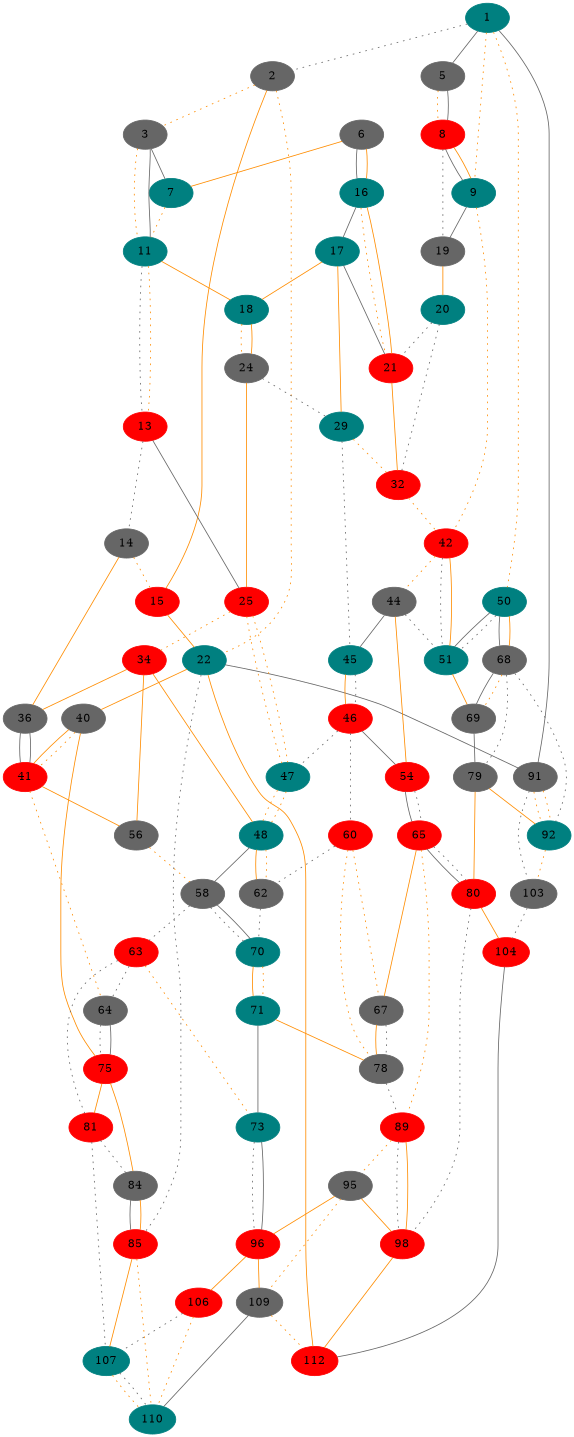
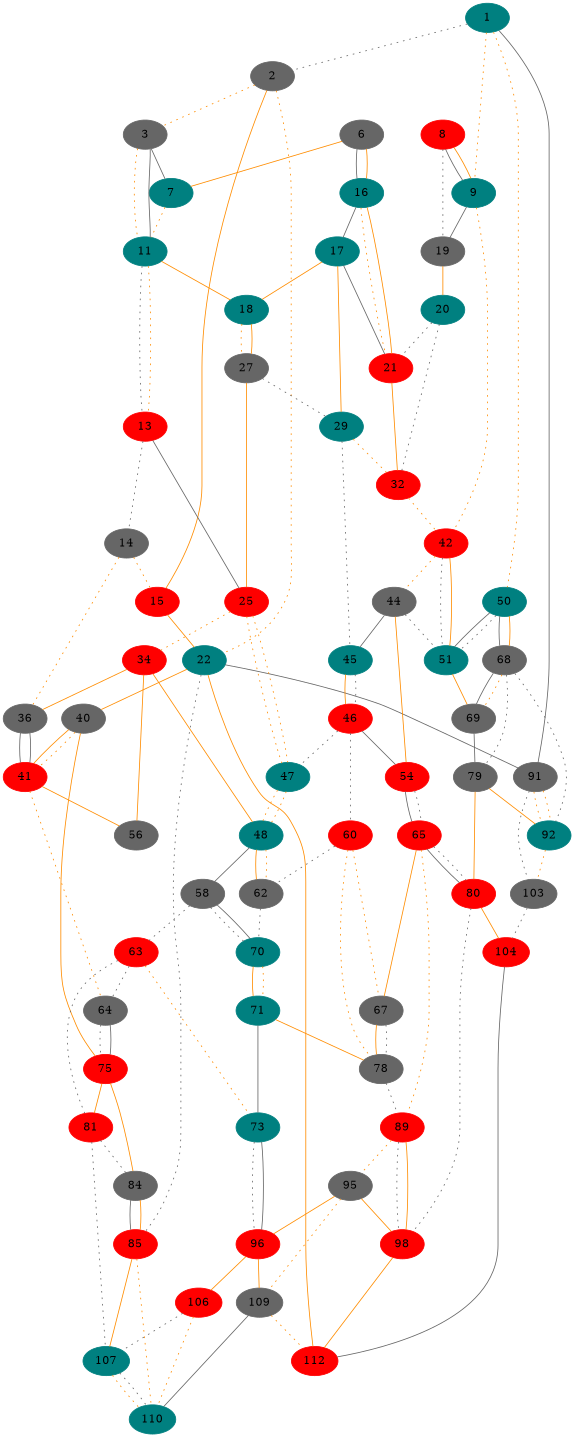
(443, 76) -> none
(247, 368) -> (247, 368)
(76, 631) -> (76, 631)
(169, 864) -> none
